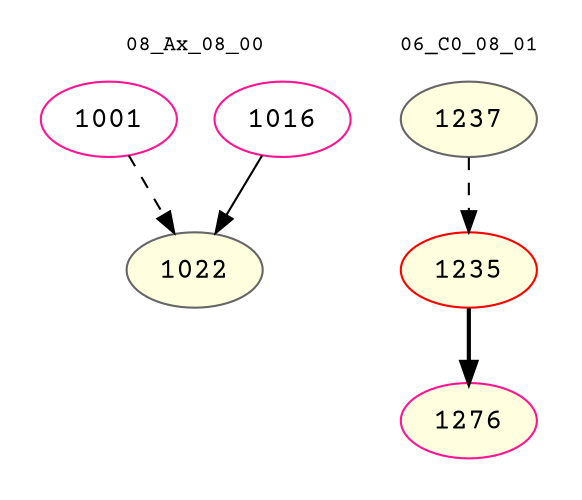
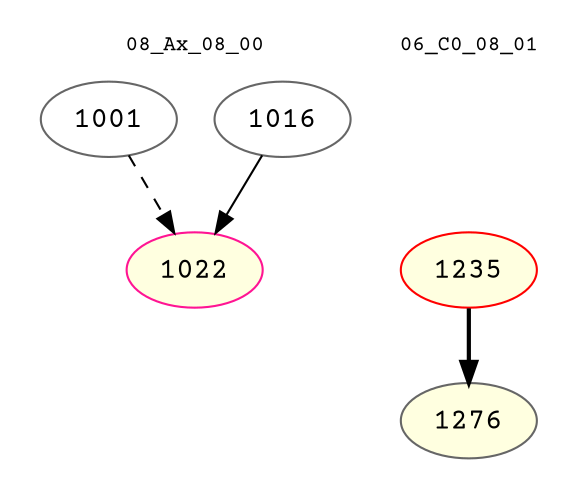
(109, 119) -> (109, 119)
(283, 119) -> (283, 119)
(469, 119) -> none
(195, 270) -> (195, 270)
(469, 421) -> (469, 421)
